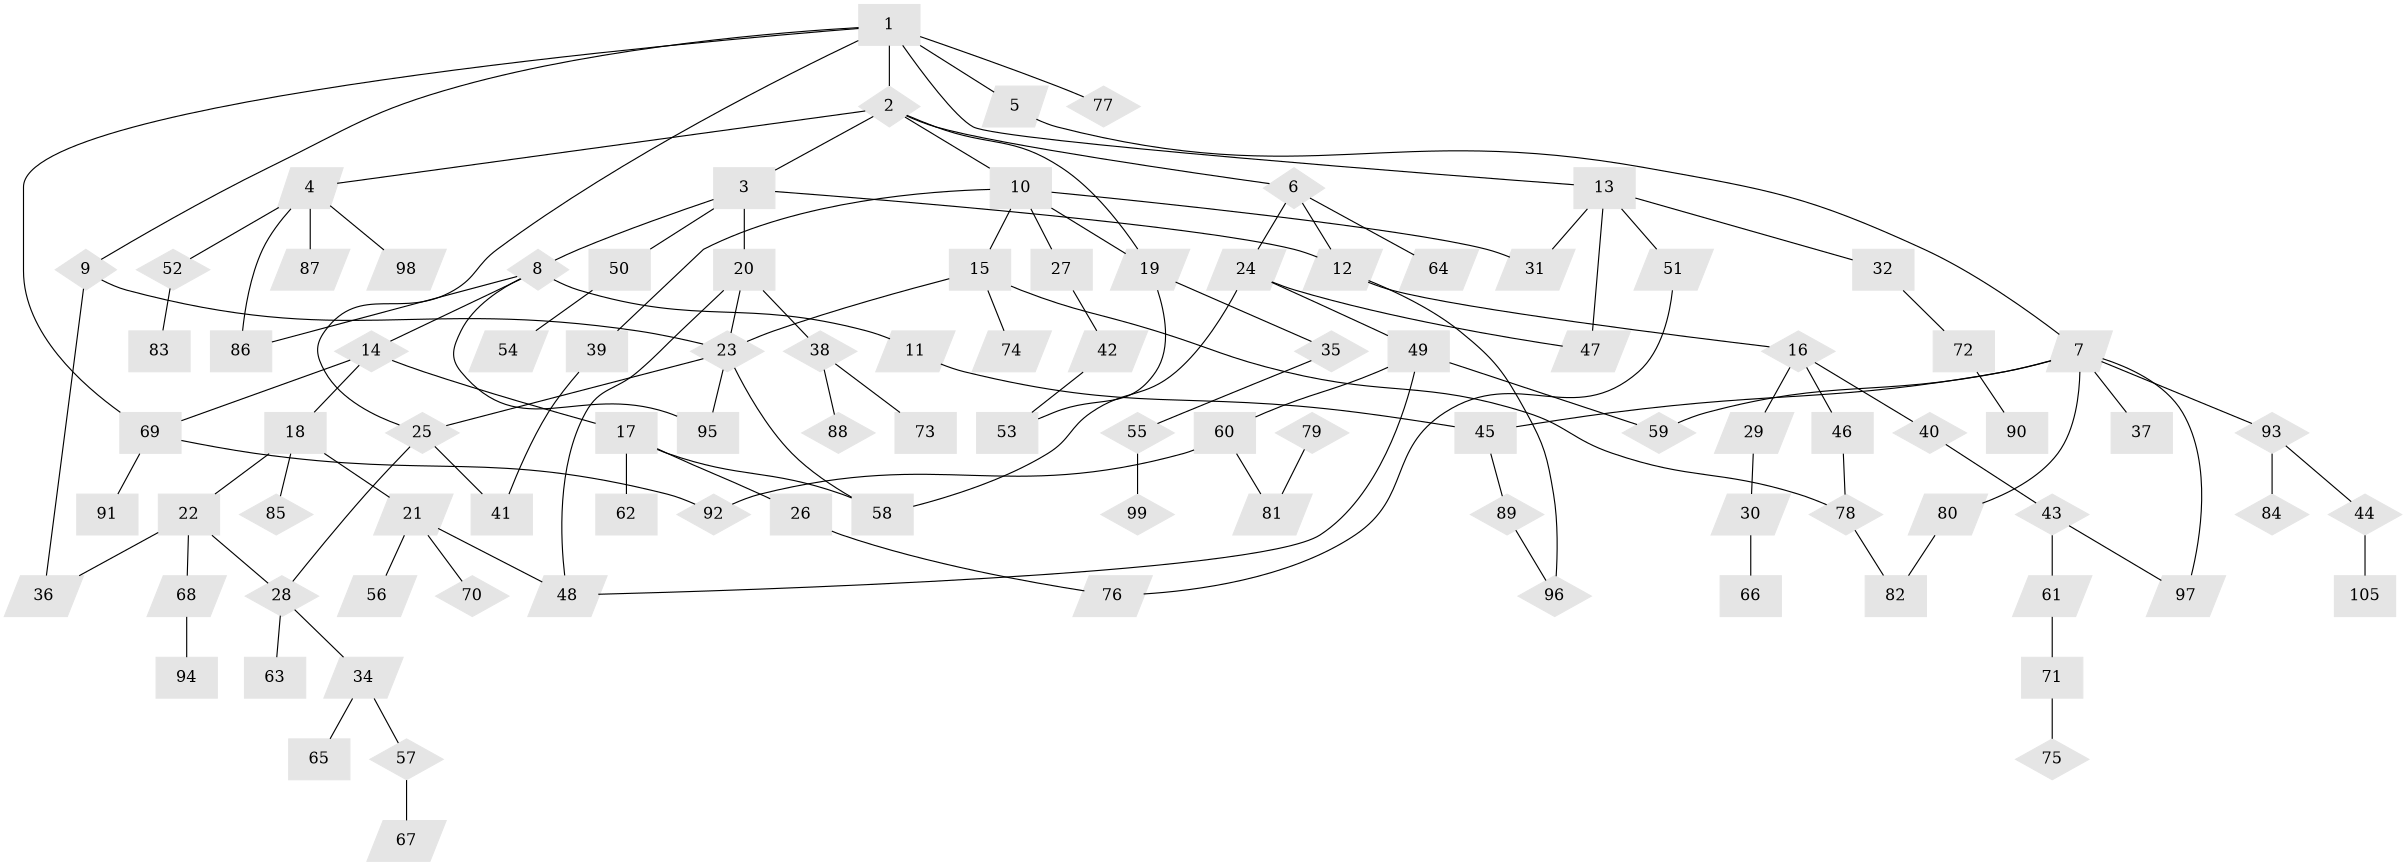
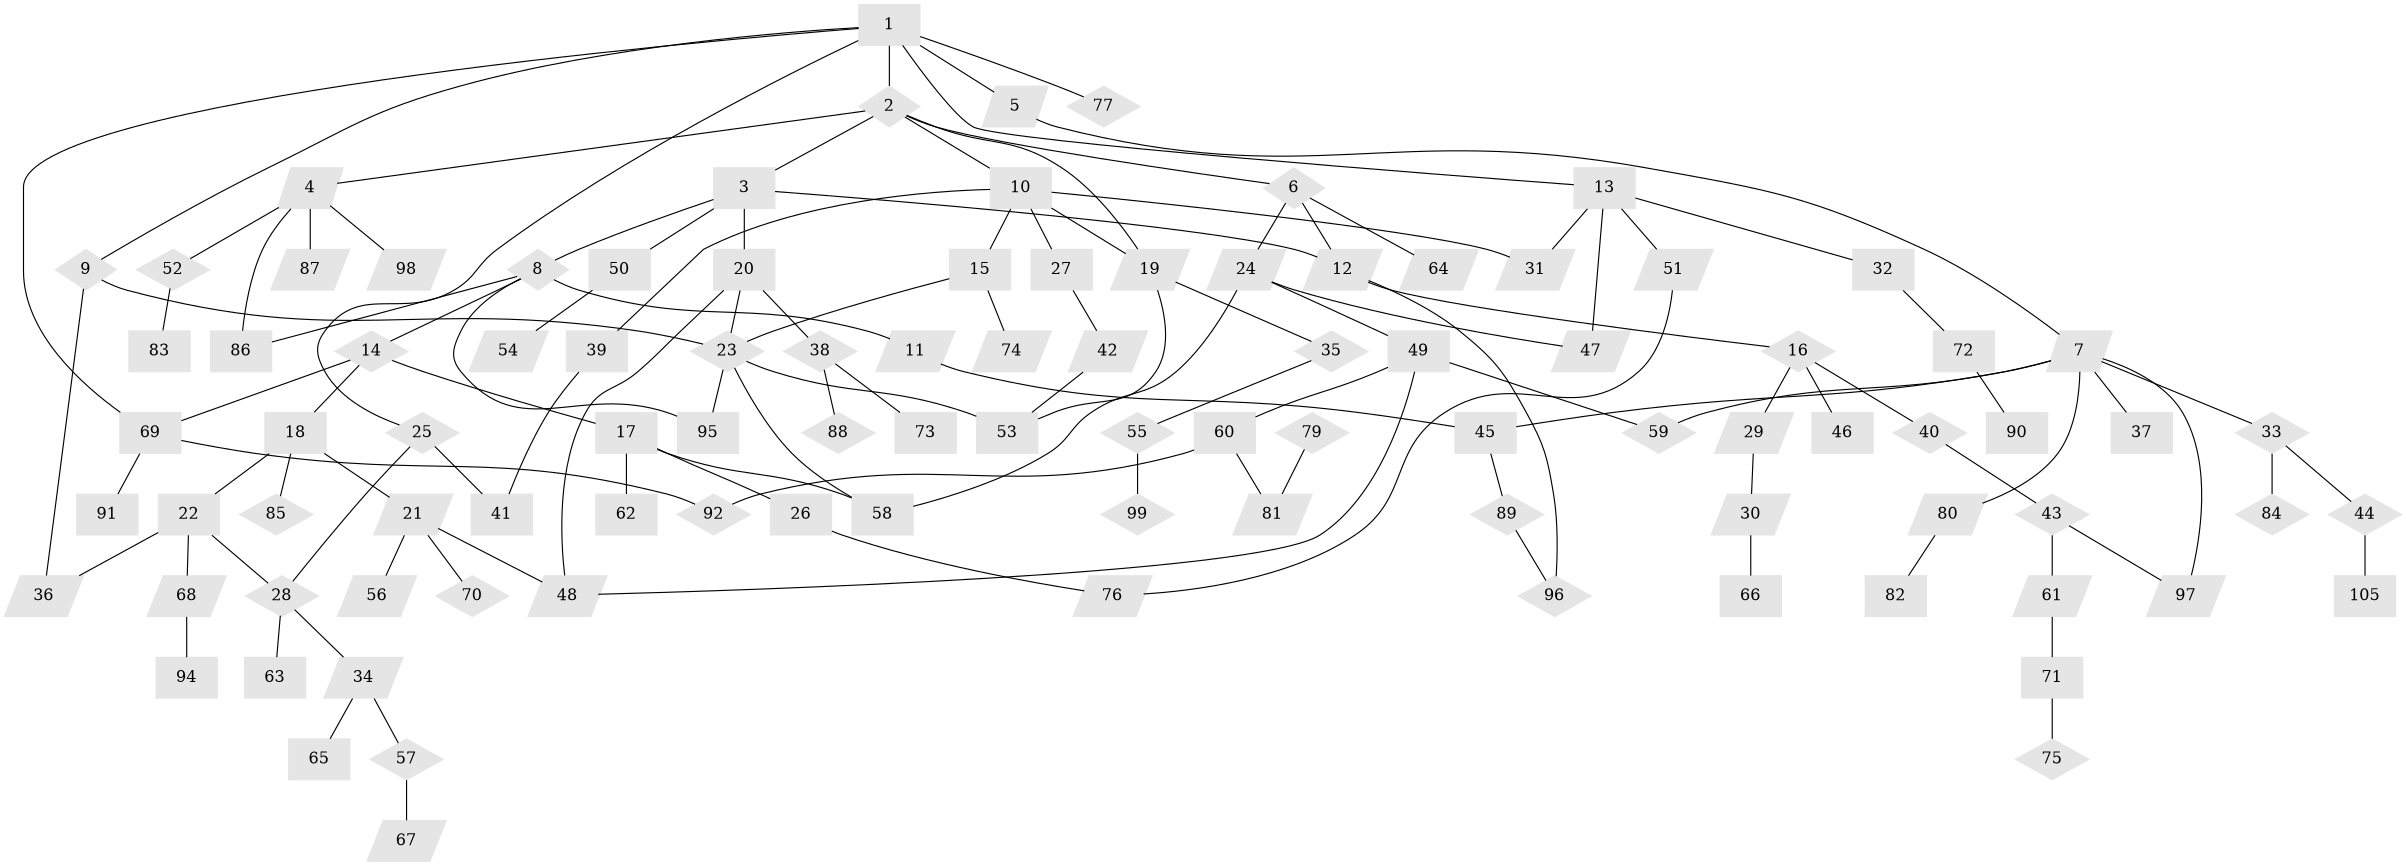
(575, 392) -> (855, 389)
(2272, 433) -> (2272, 433)
(1846, 515) -> none
